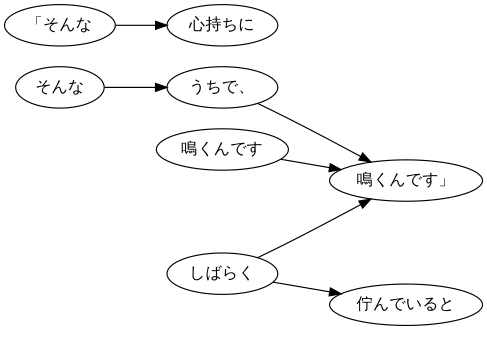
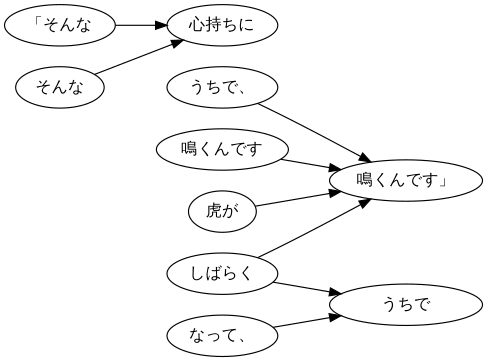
(130, 87) -> (134, 59)
none -> (222, 212)
(406, 305) -> (406, 305)
none -> (222, 336)
